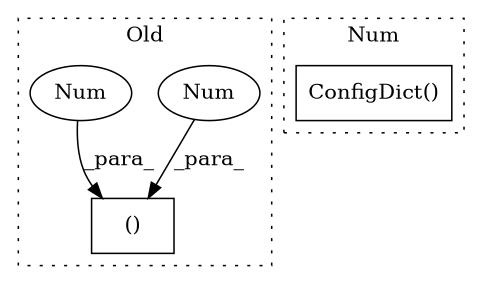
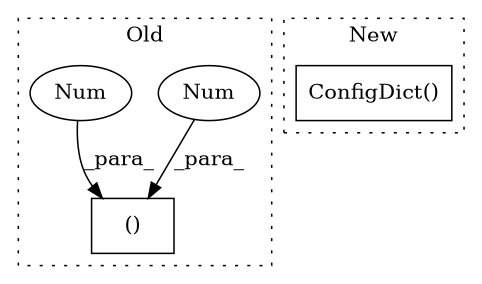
(374, 36) -> (374, 36)
